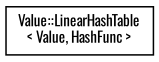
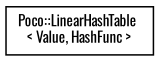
(80, 31) -> (80, 31)
